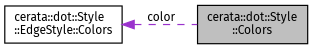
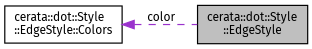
(253, 25) -> (253, 25)
